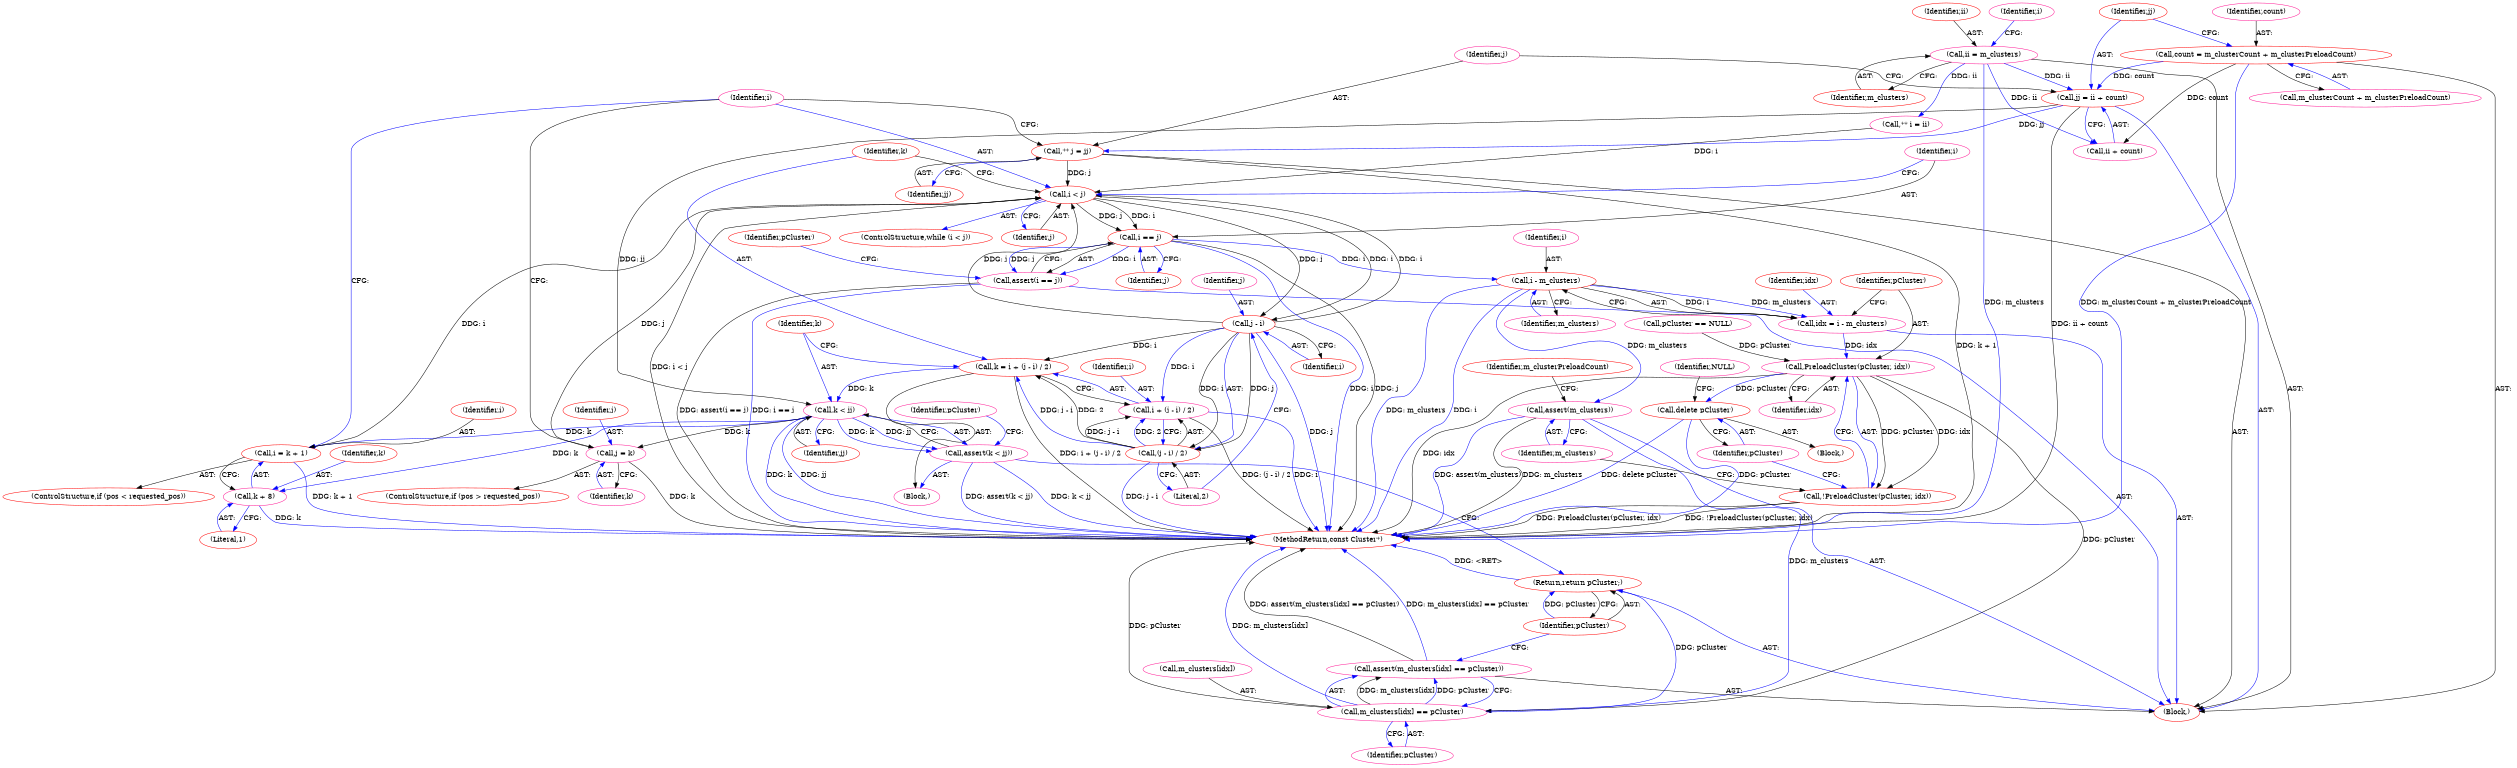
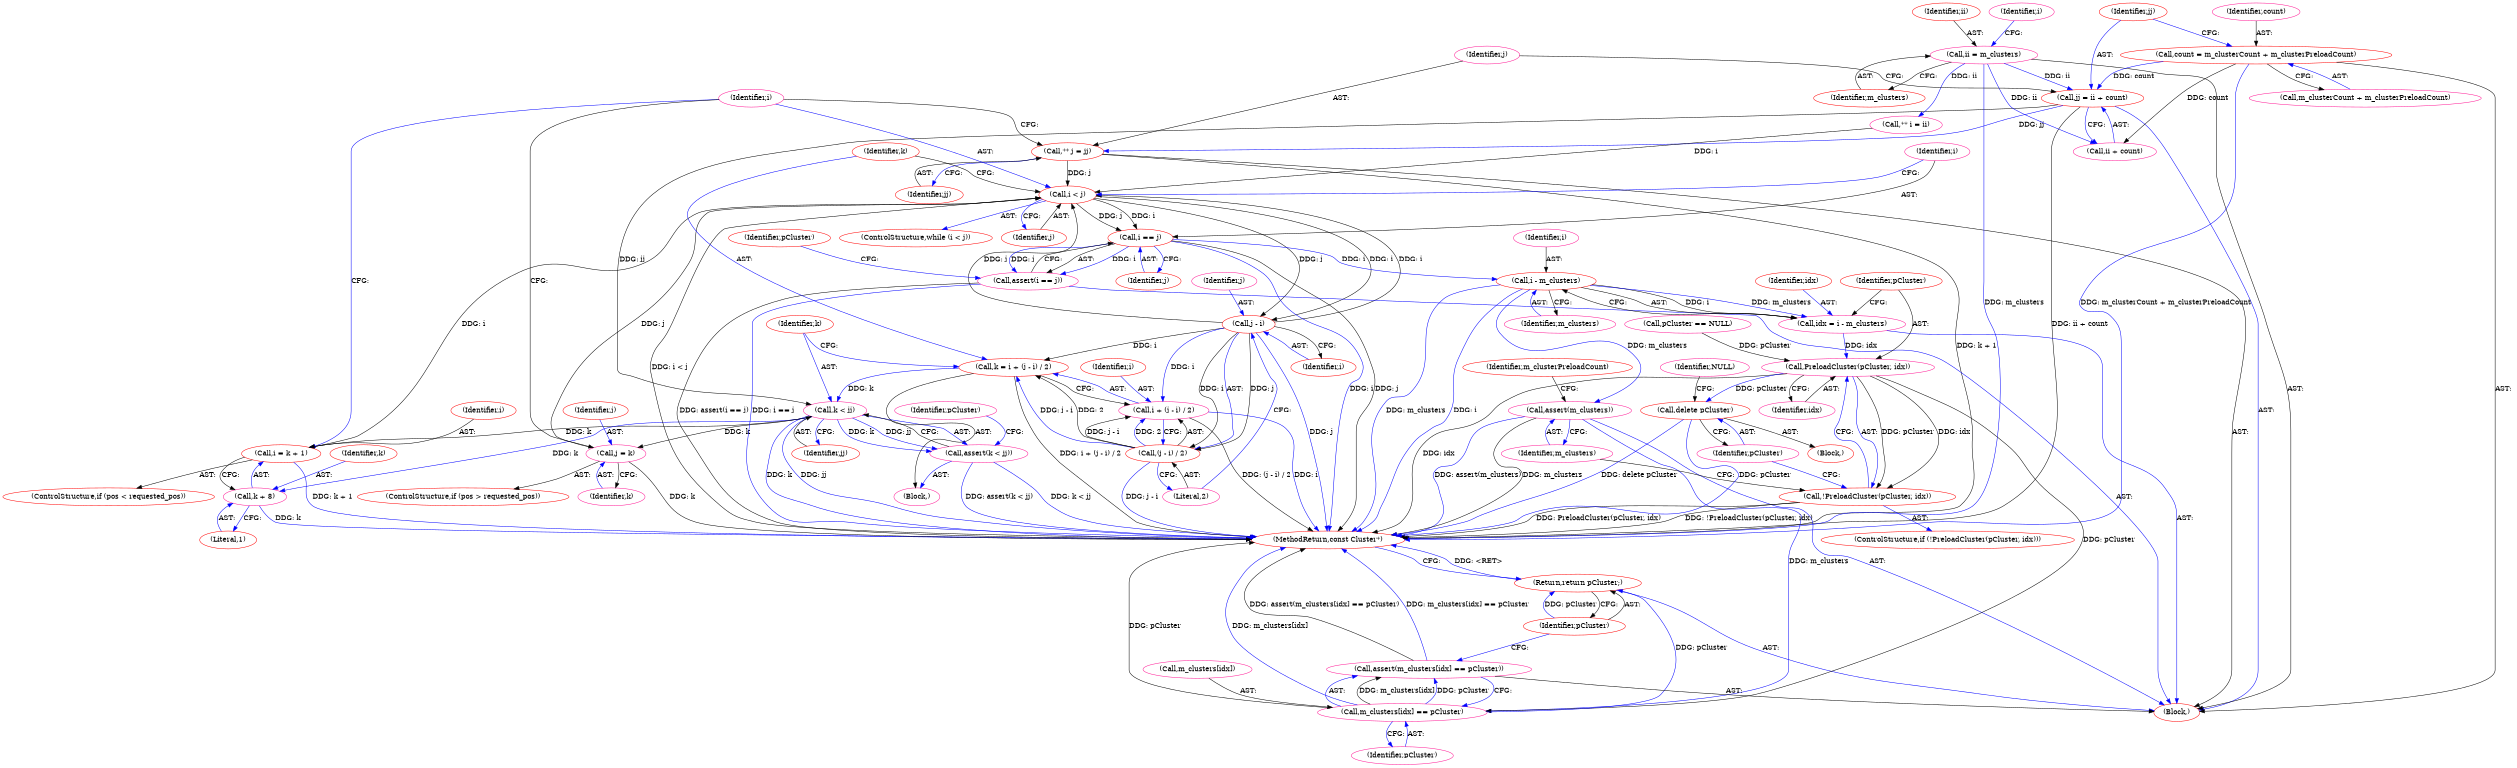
(563, 429) -> (563, 429)
(1298, 468) -> (1444, 570)
none -> (1948, 540)
